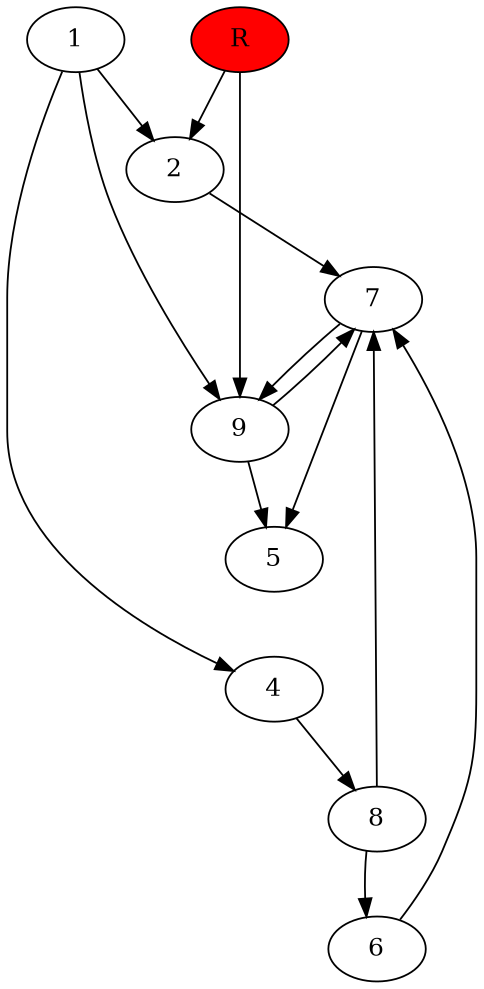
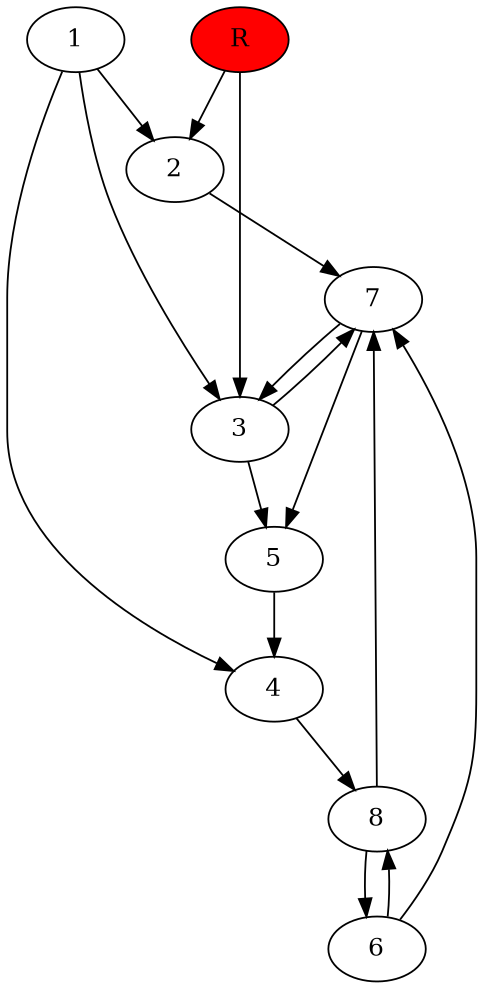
(240, 429) -> (240, 429)
none -> (274, 615)
none -> (389, 893)
